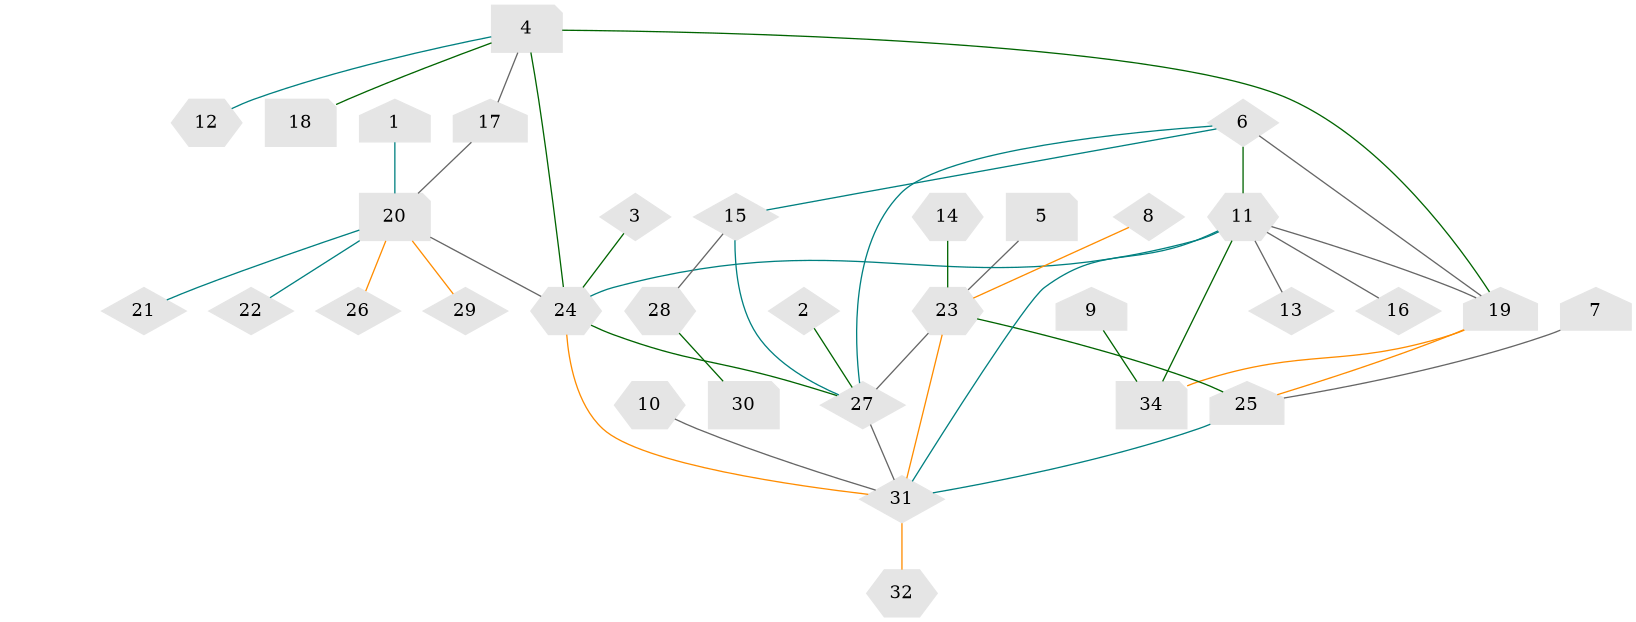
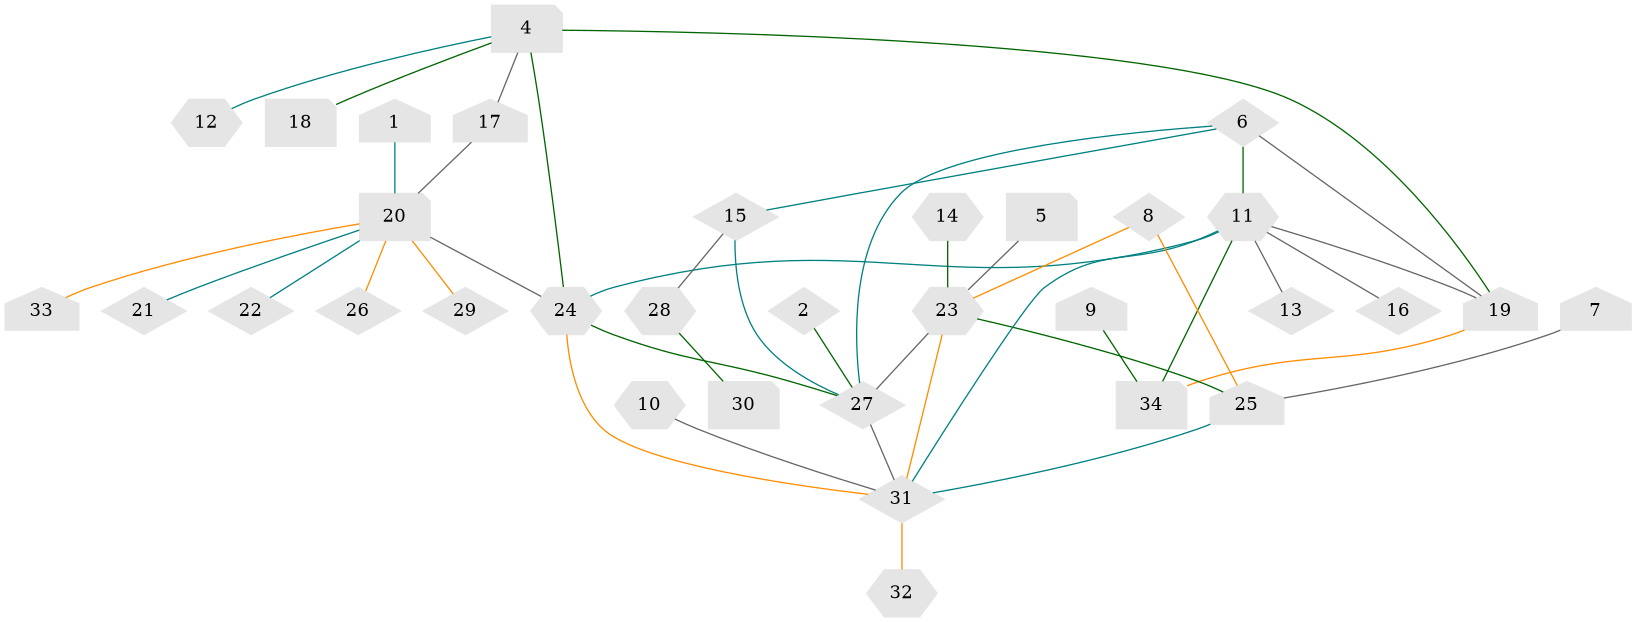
(635, 217) -> none
none -> (42, 311)
(1371, 364) -> (1192, 299)
